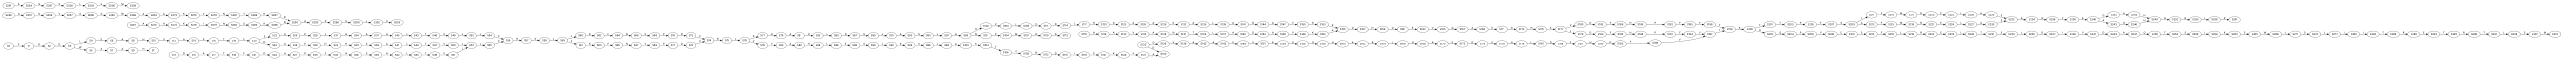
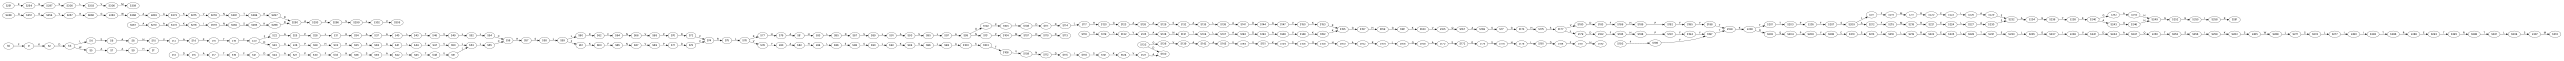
(1610, 44) -> none
